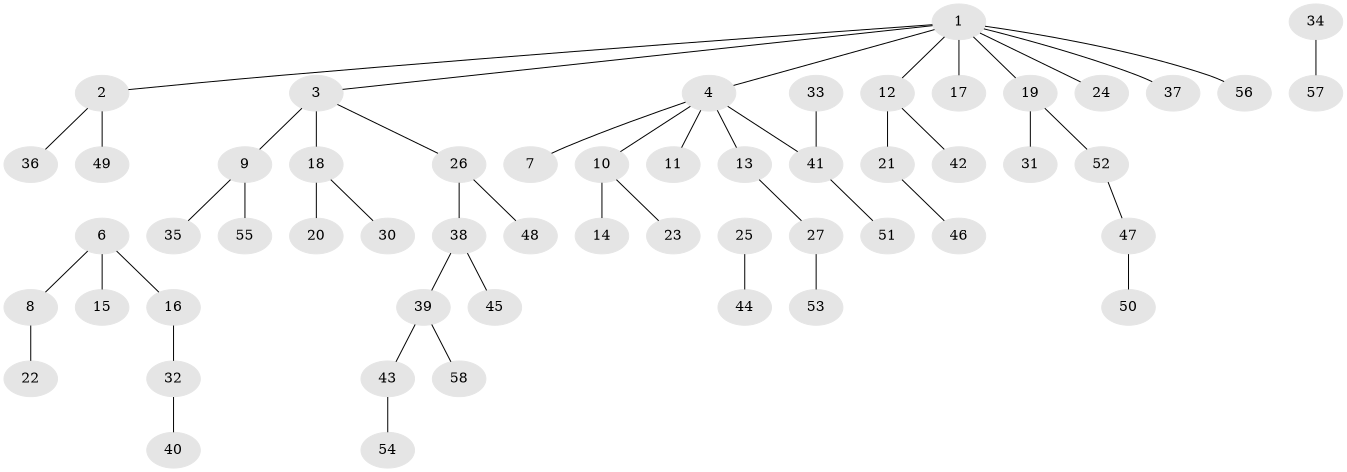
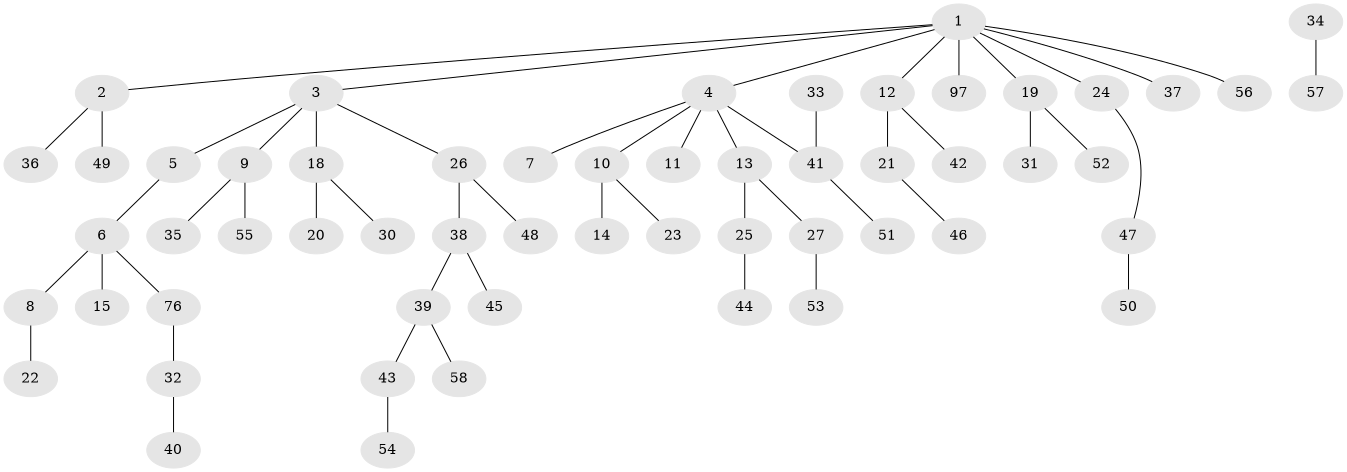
(959, 93) -> (959, 93)
none -> (174, 165)
none -> (745, 200)
(1115, 200) -> (1140, 161)
(174, 307) -> (174, 307)
